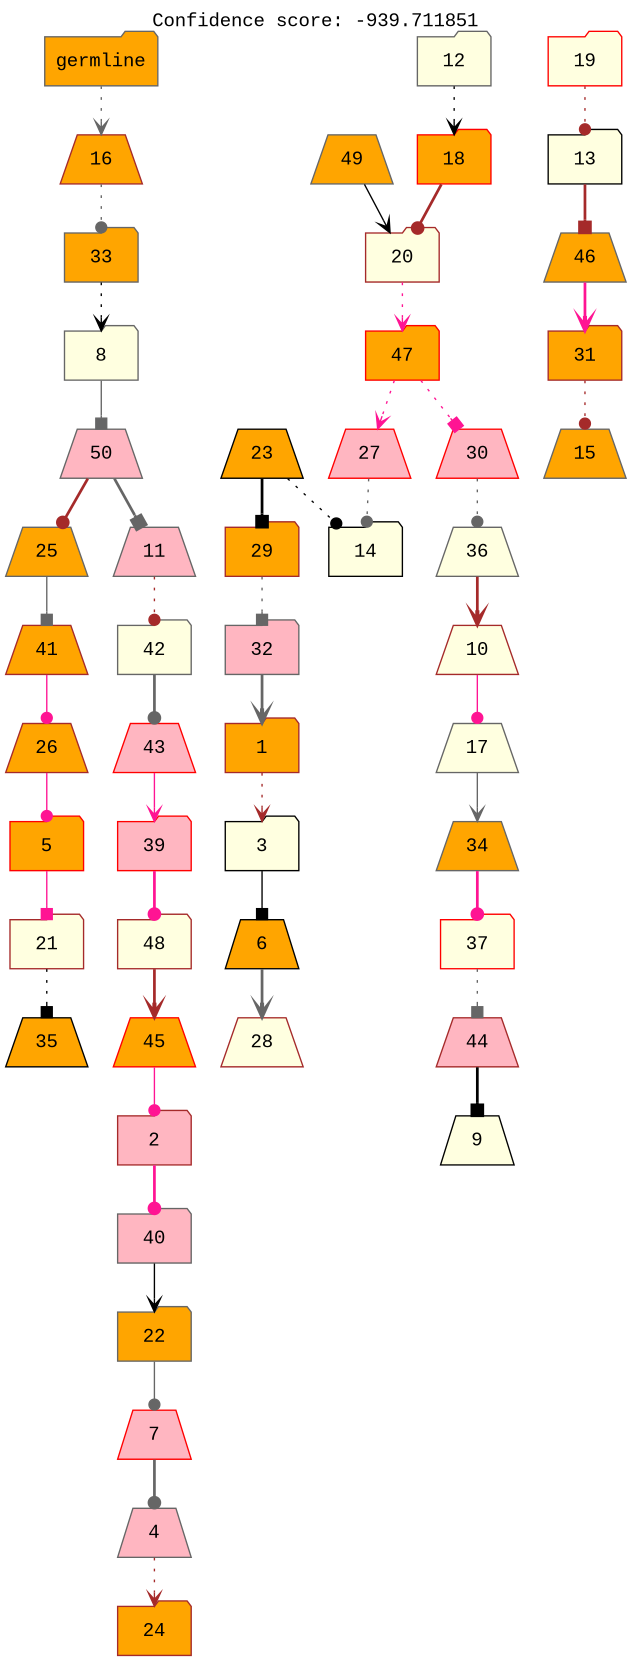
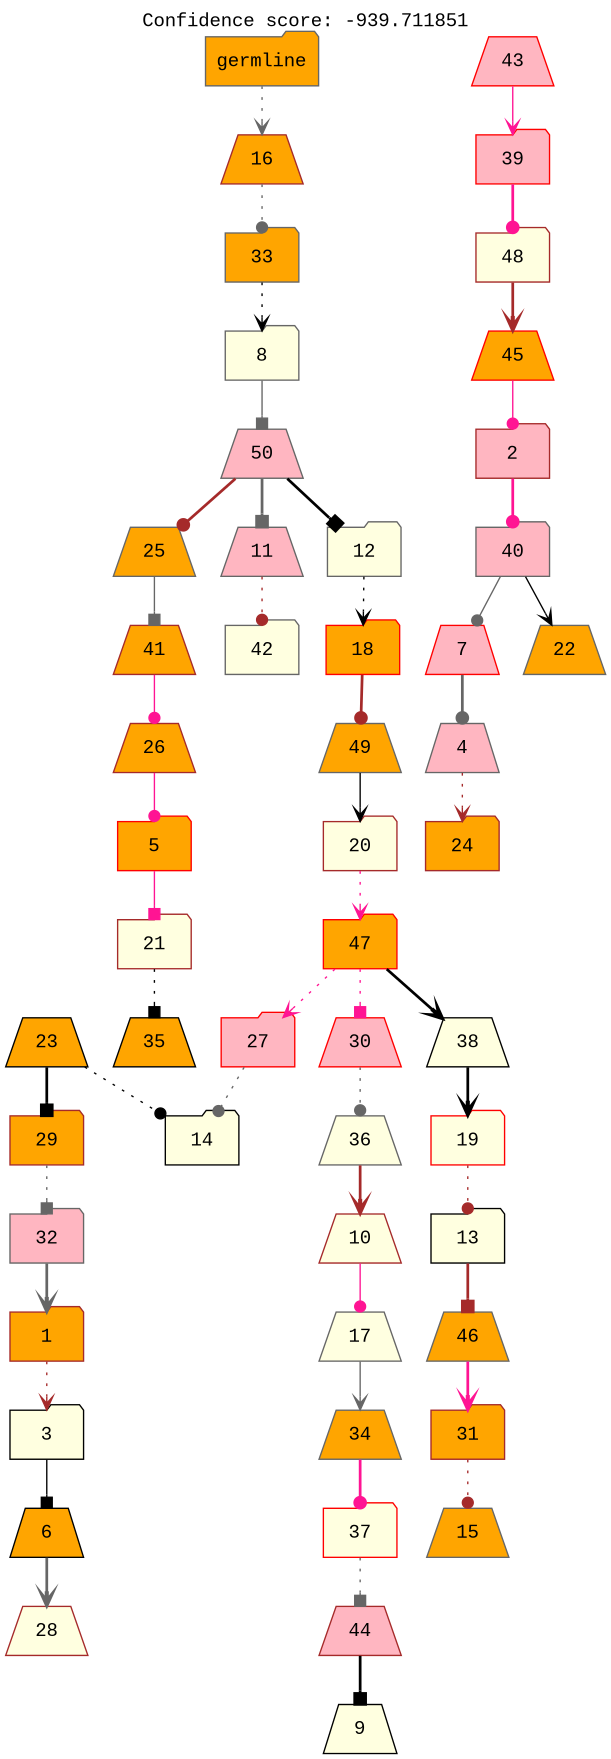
(431, 204) -> (362, 694)
(370, 454) -> (258, 1042)
none -> (308, 498)
(154, 694) -> none
none -> (468, 1042)
(154, 1337) -> (565, 650)
(154, 1380) -> (490, 596)
